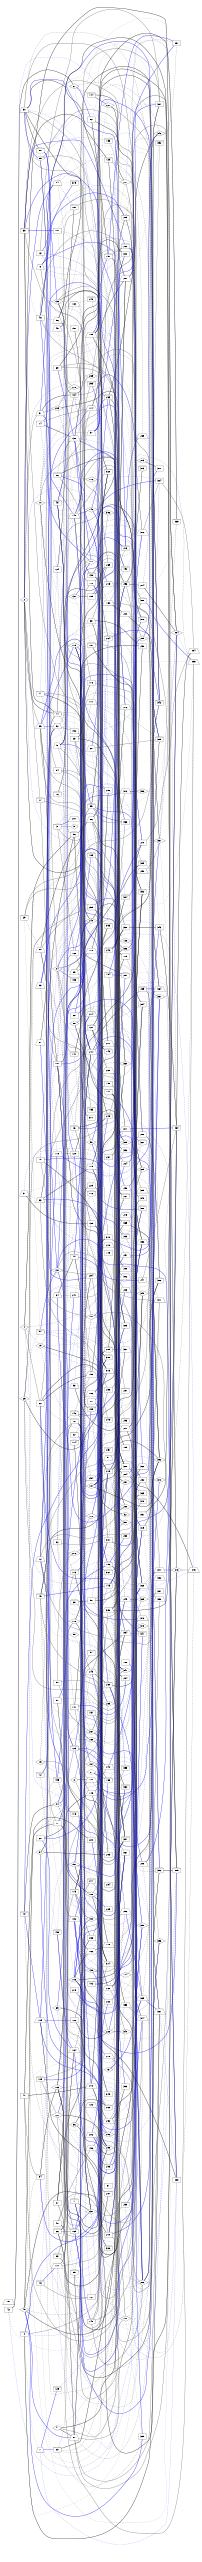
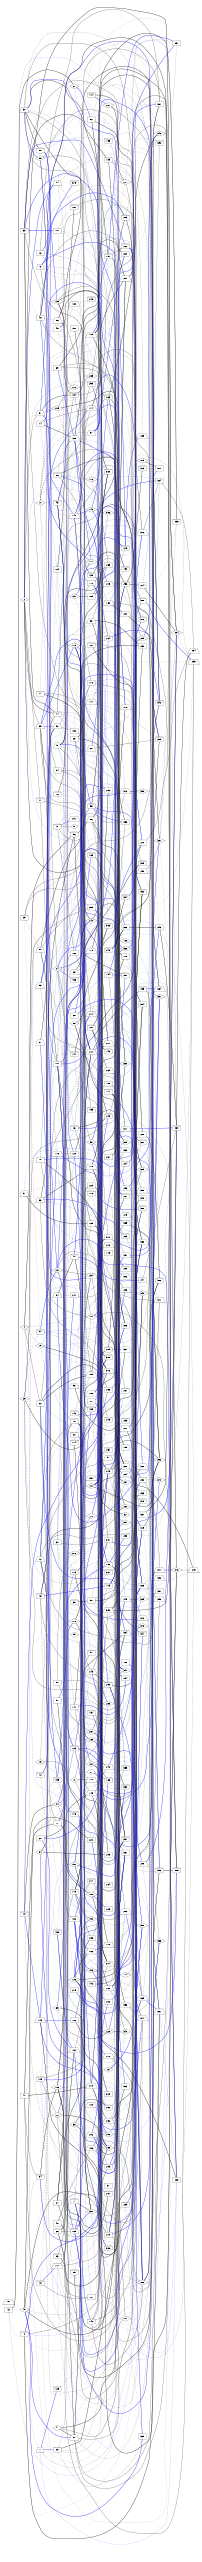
(91, 1118) -> none
